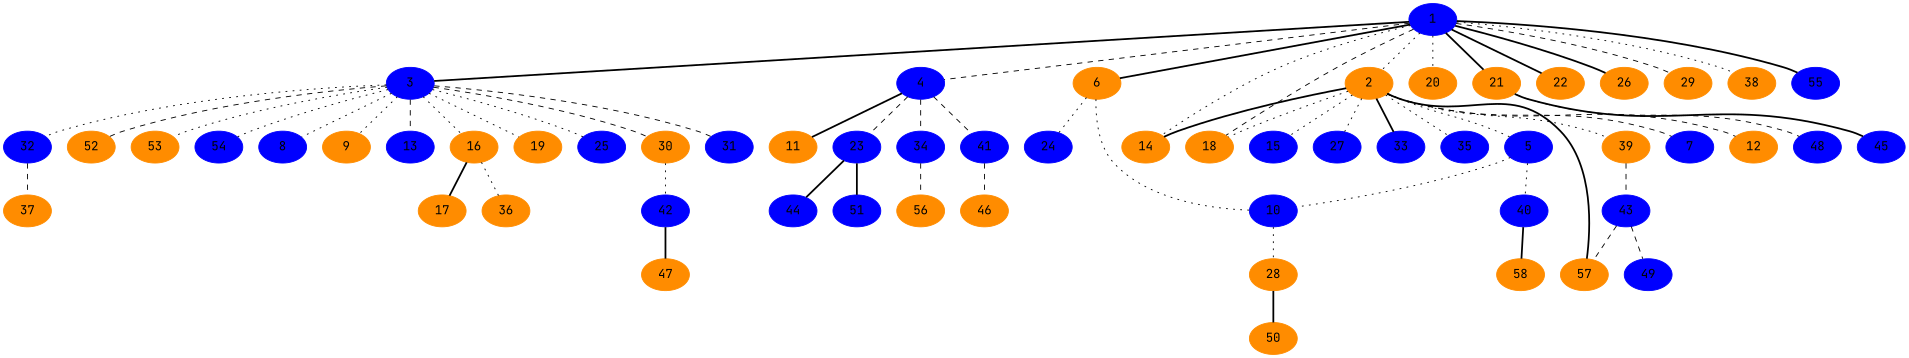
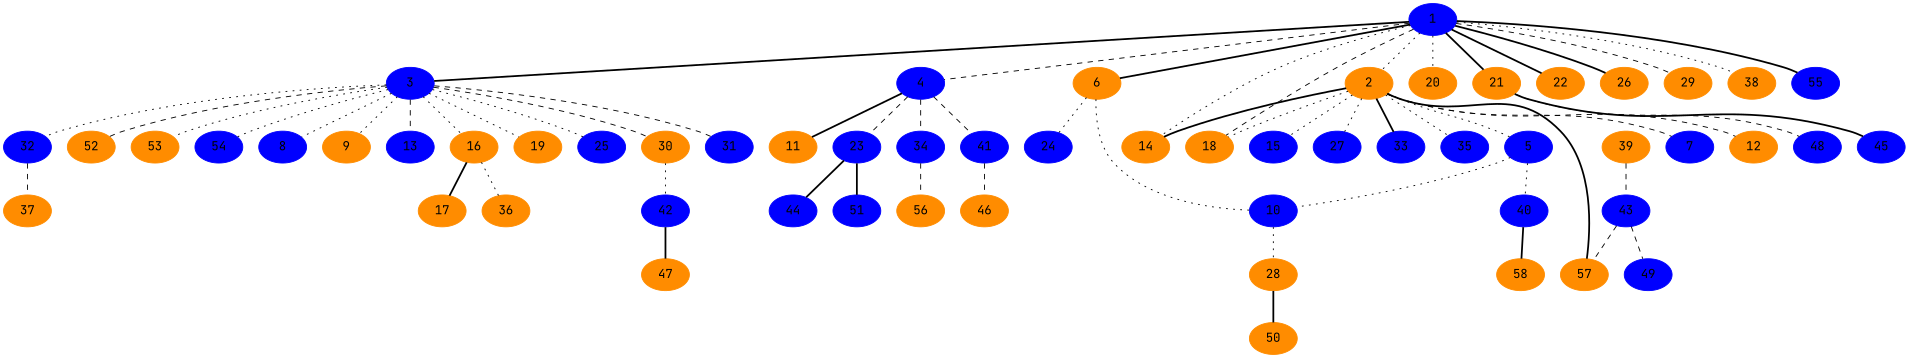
(1497, 116) -> none
